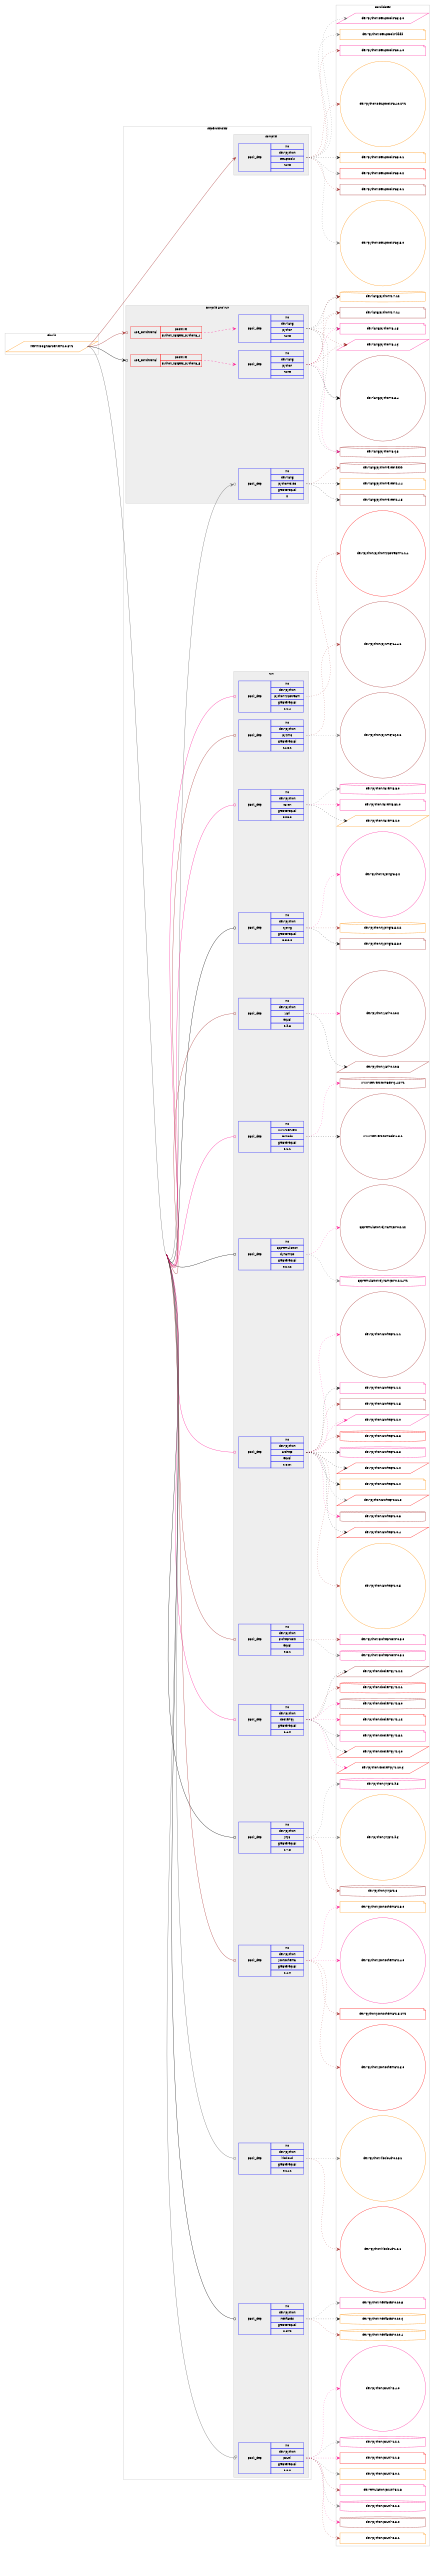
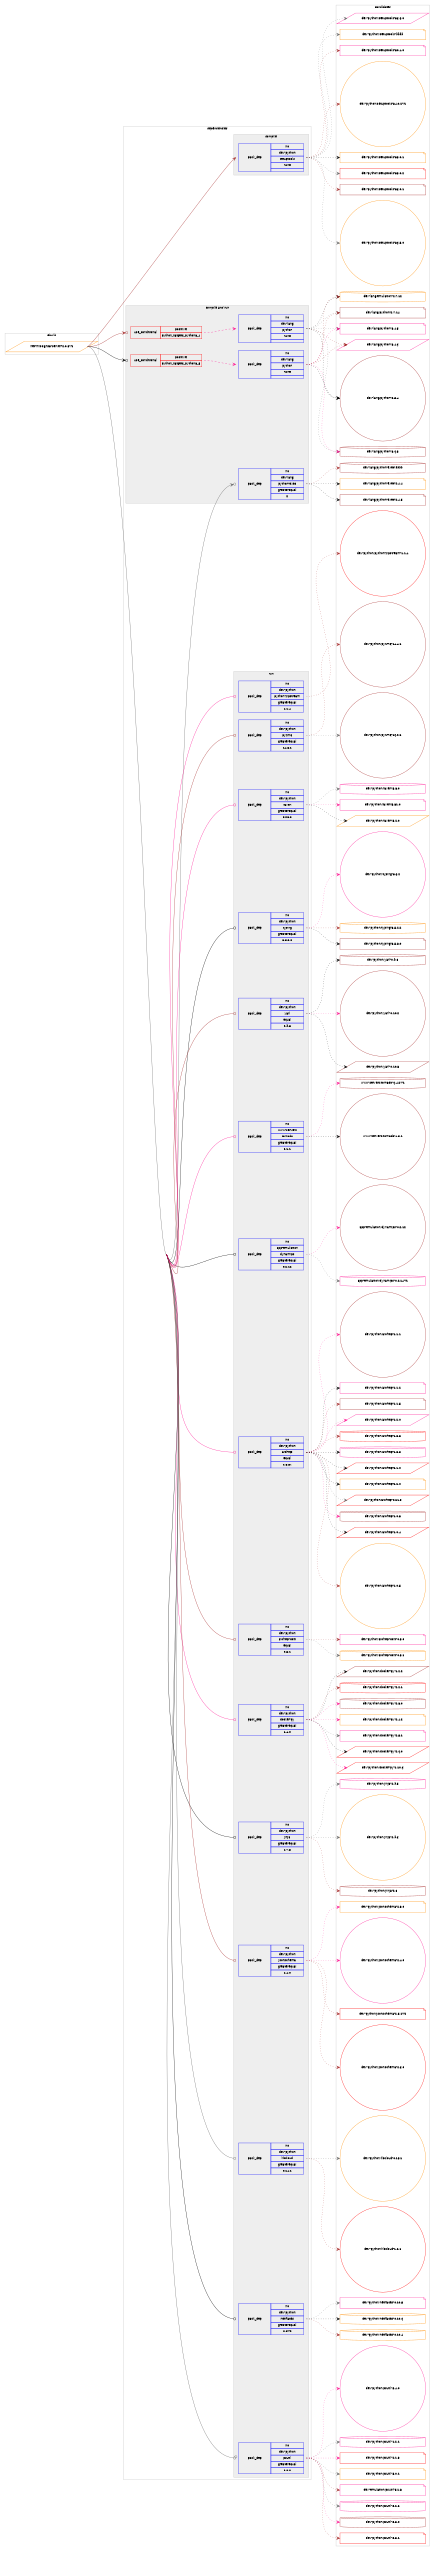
(383, 297) -> (383, 297)
none -> (383, 960)
(383, 1656) -> (383, 1656)
(383, 1720) -> (383, 1720)
(383, 2538) -> (383, 2538)
